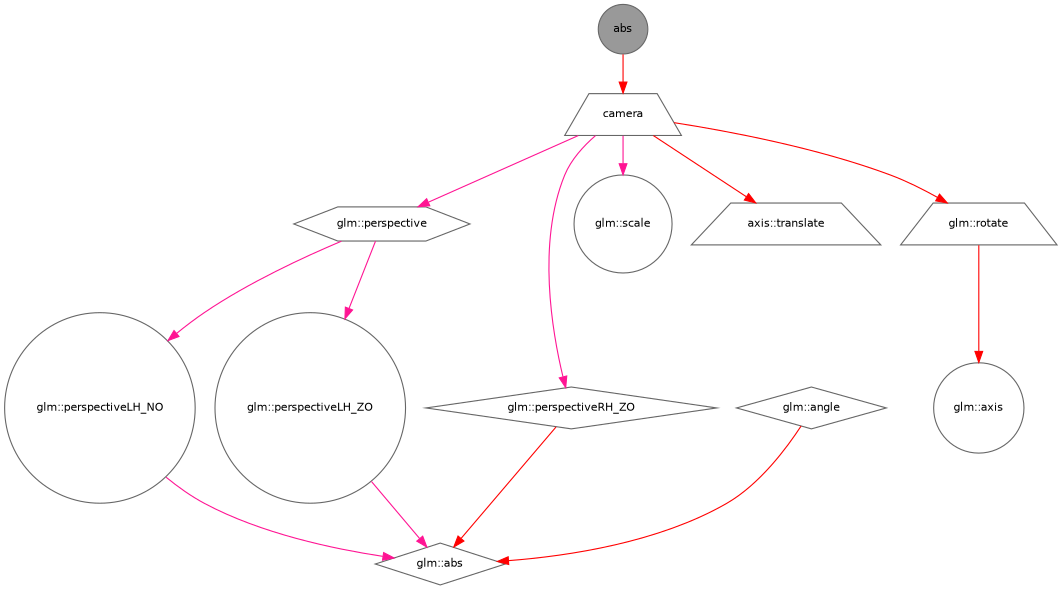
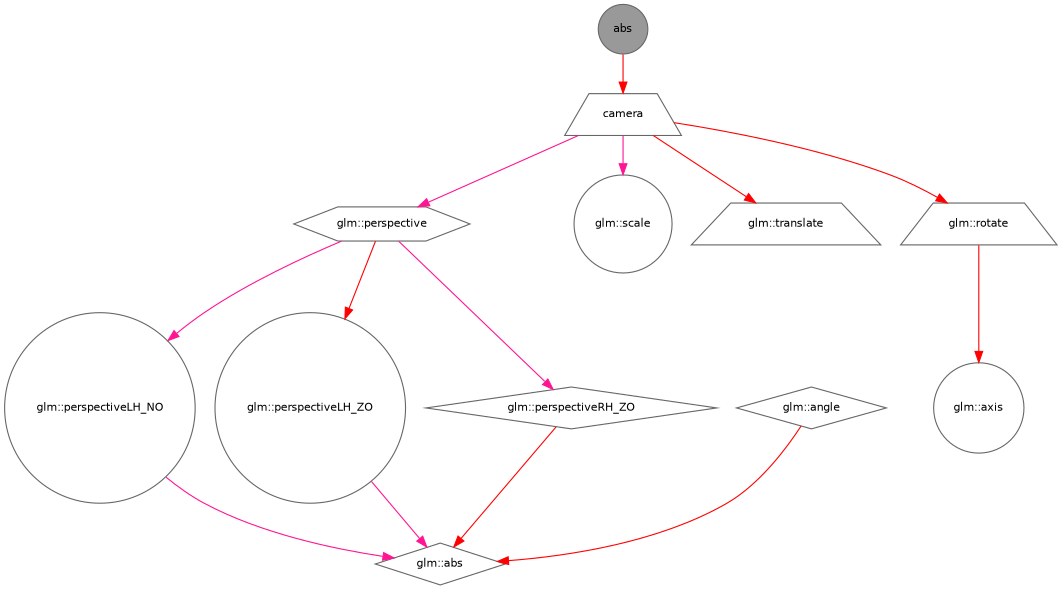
(786, 224) -> (786, 224)
(550, 250) -> (472, 311)
(362, 275) -> (362, 275)
